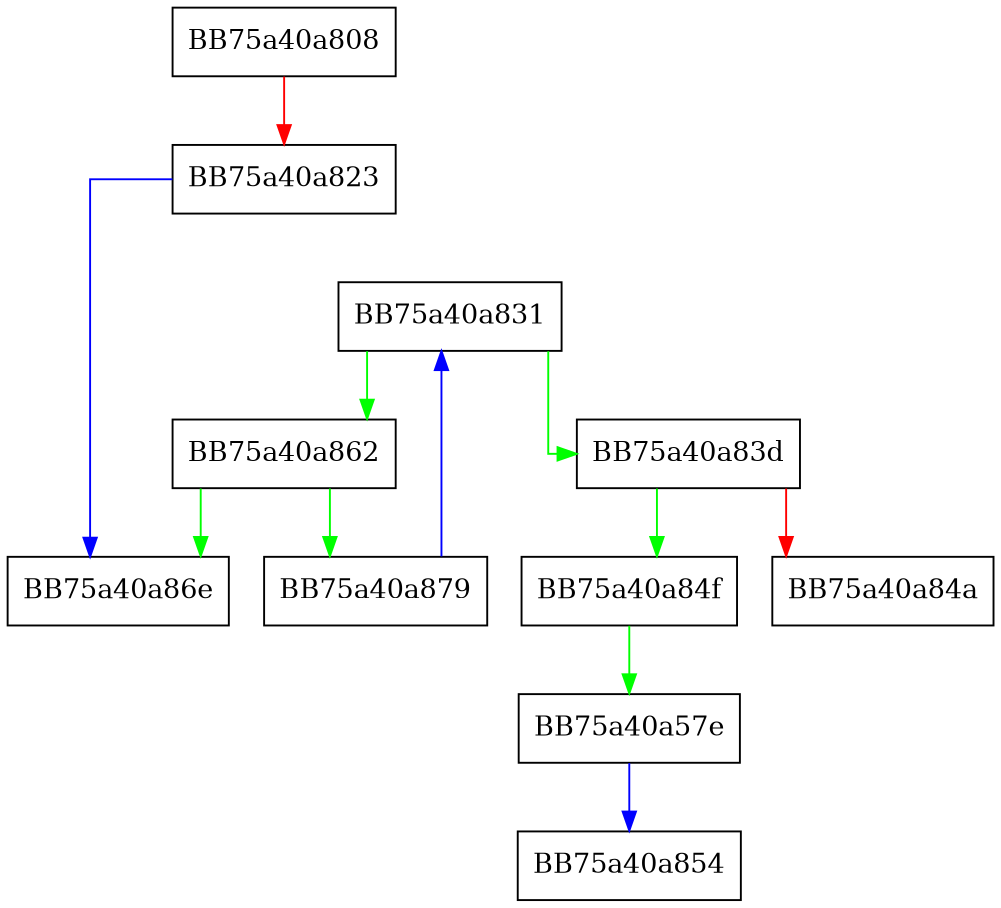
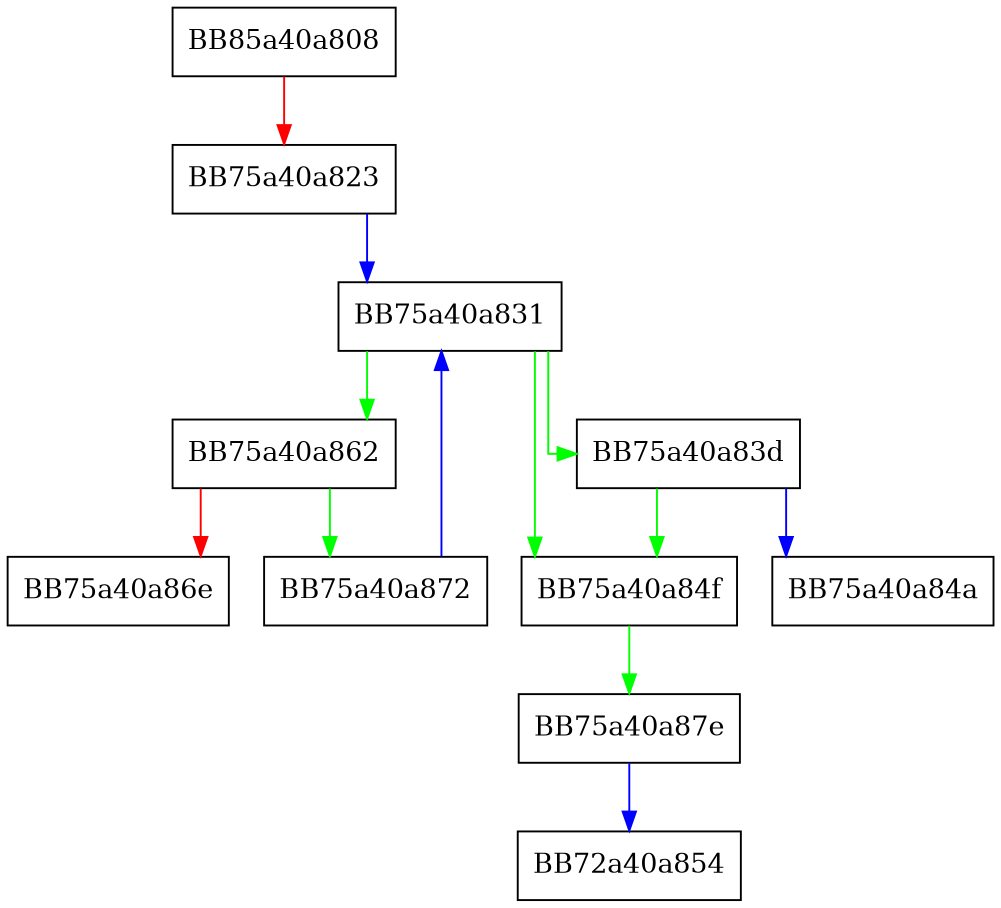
(284, 42) -> (284, 42)
(90, 317) -> (367, 238)
none -> (535, 444)
(201, 513) -> (201, 513)
(786, 513) -> (786, 513)
(376, 591) -> (376, 591)
(629, 728) -> (629, 728)
(629, 866) -> (629, 866)
